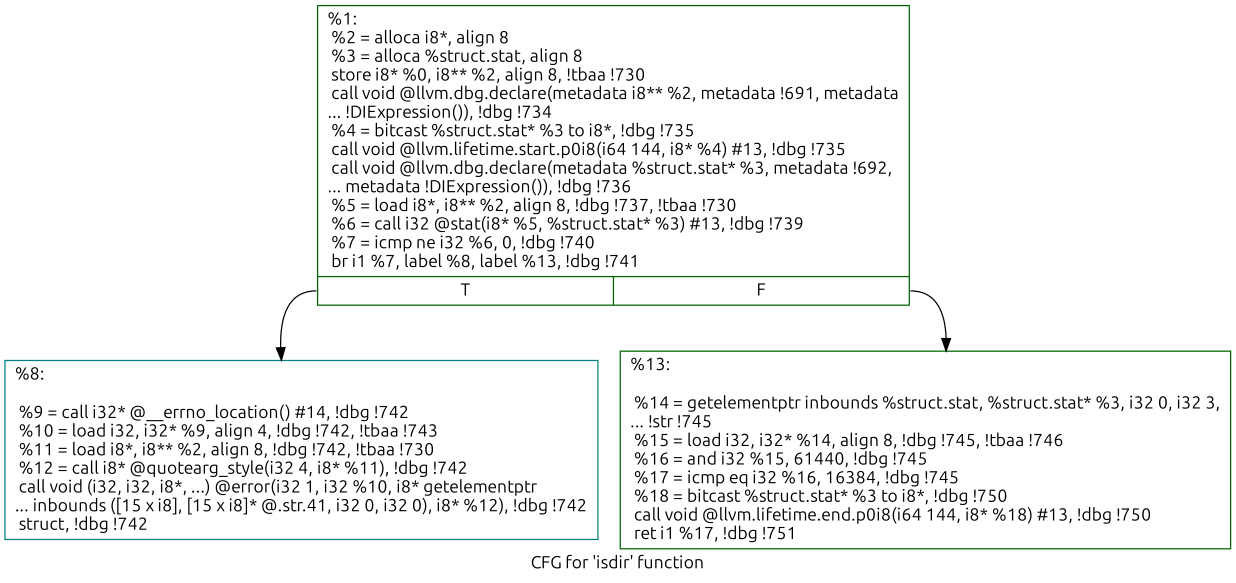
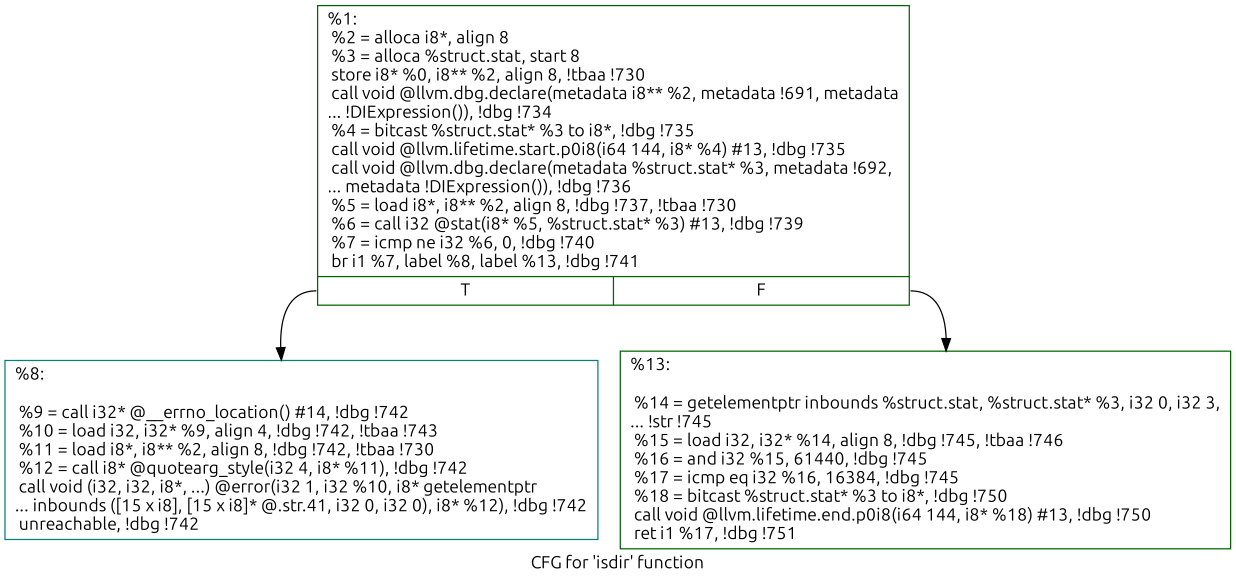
(456, 57) -> (454, 57)
(82, 525) -> (108, 525)
